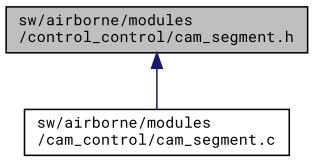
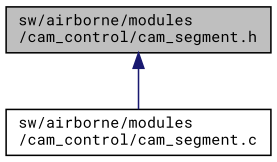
(157, 30) -> (139, 30)
